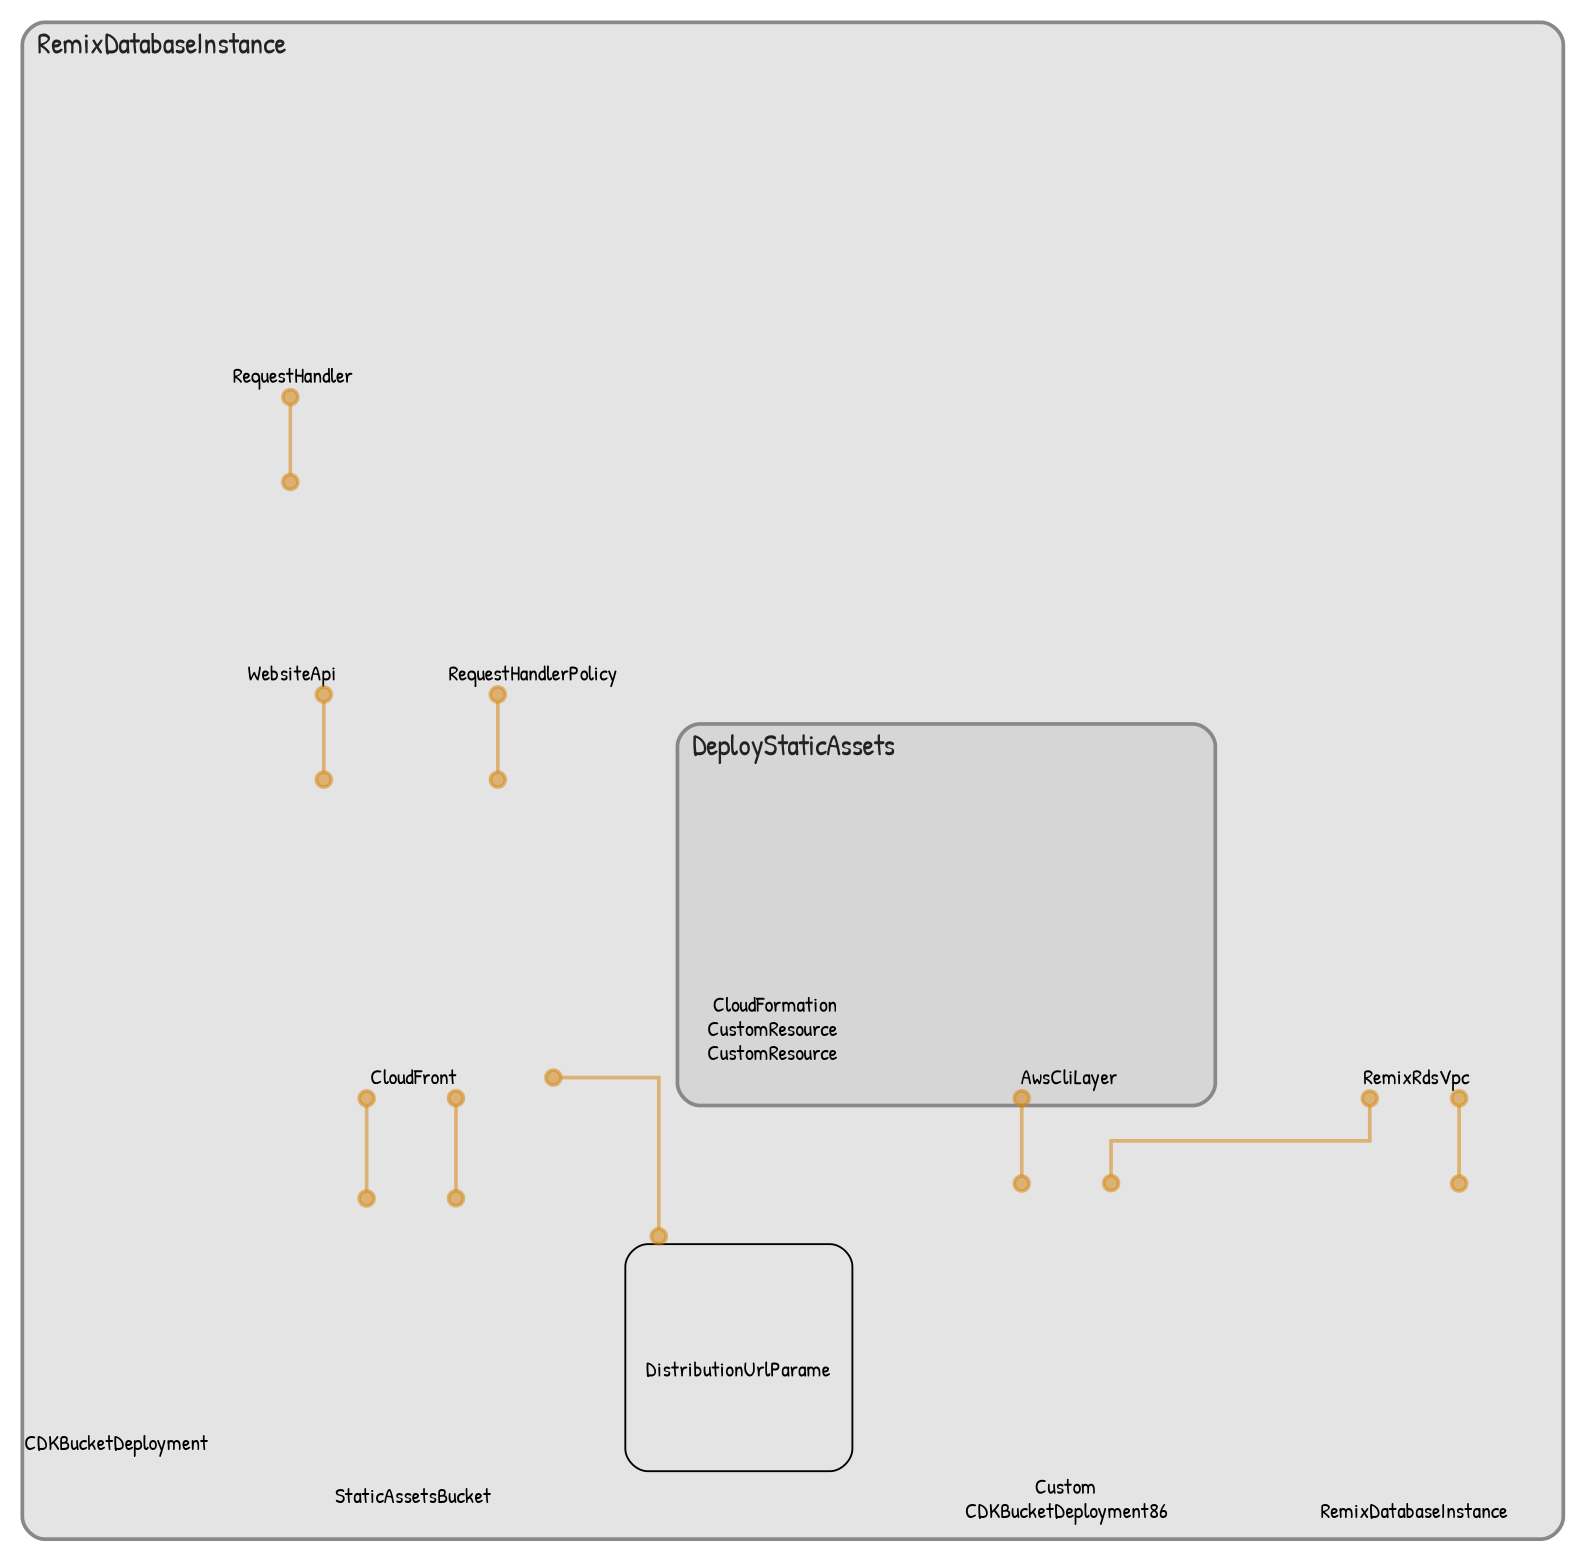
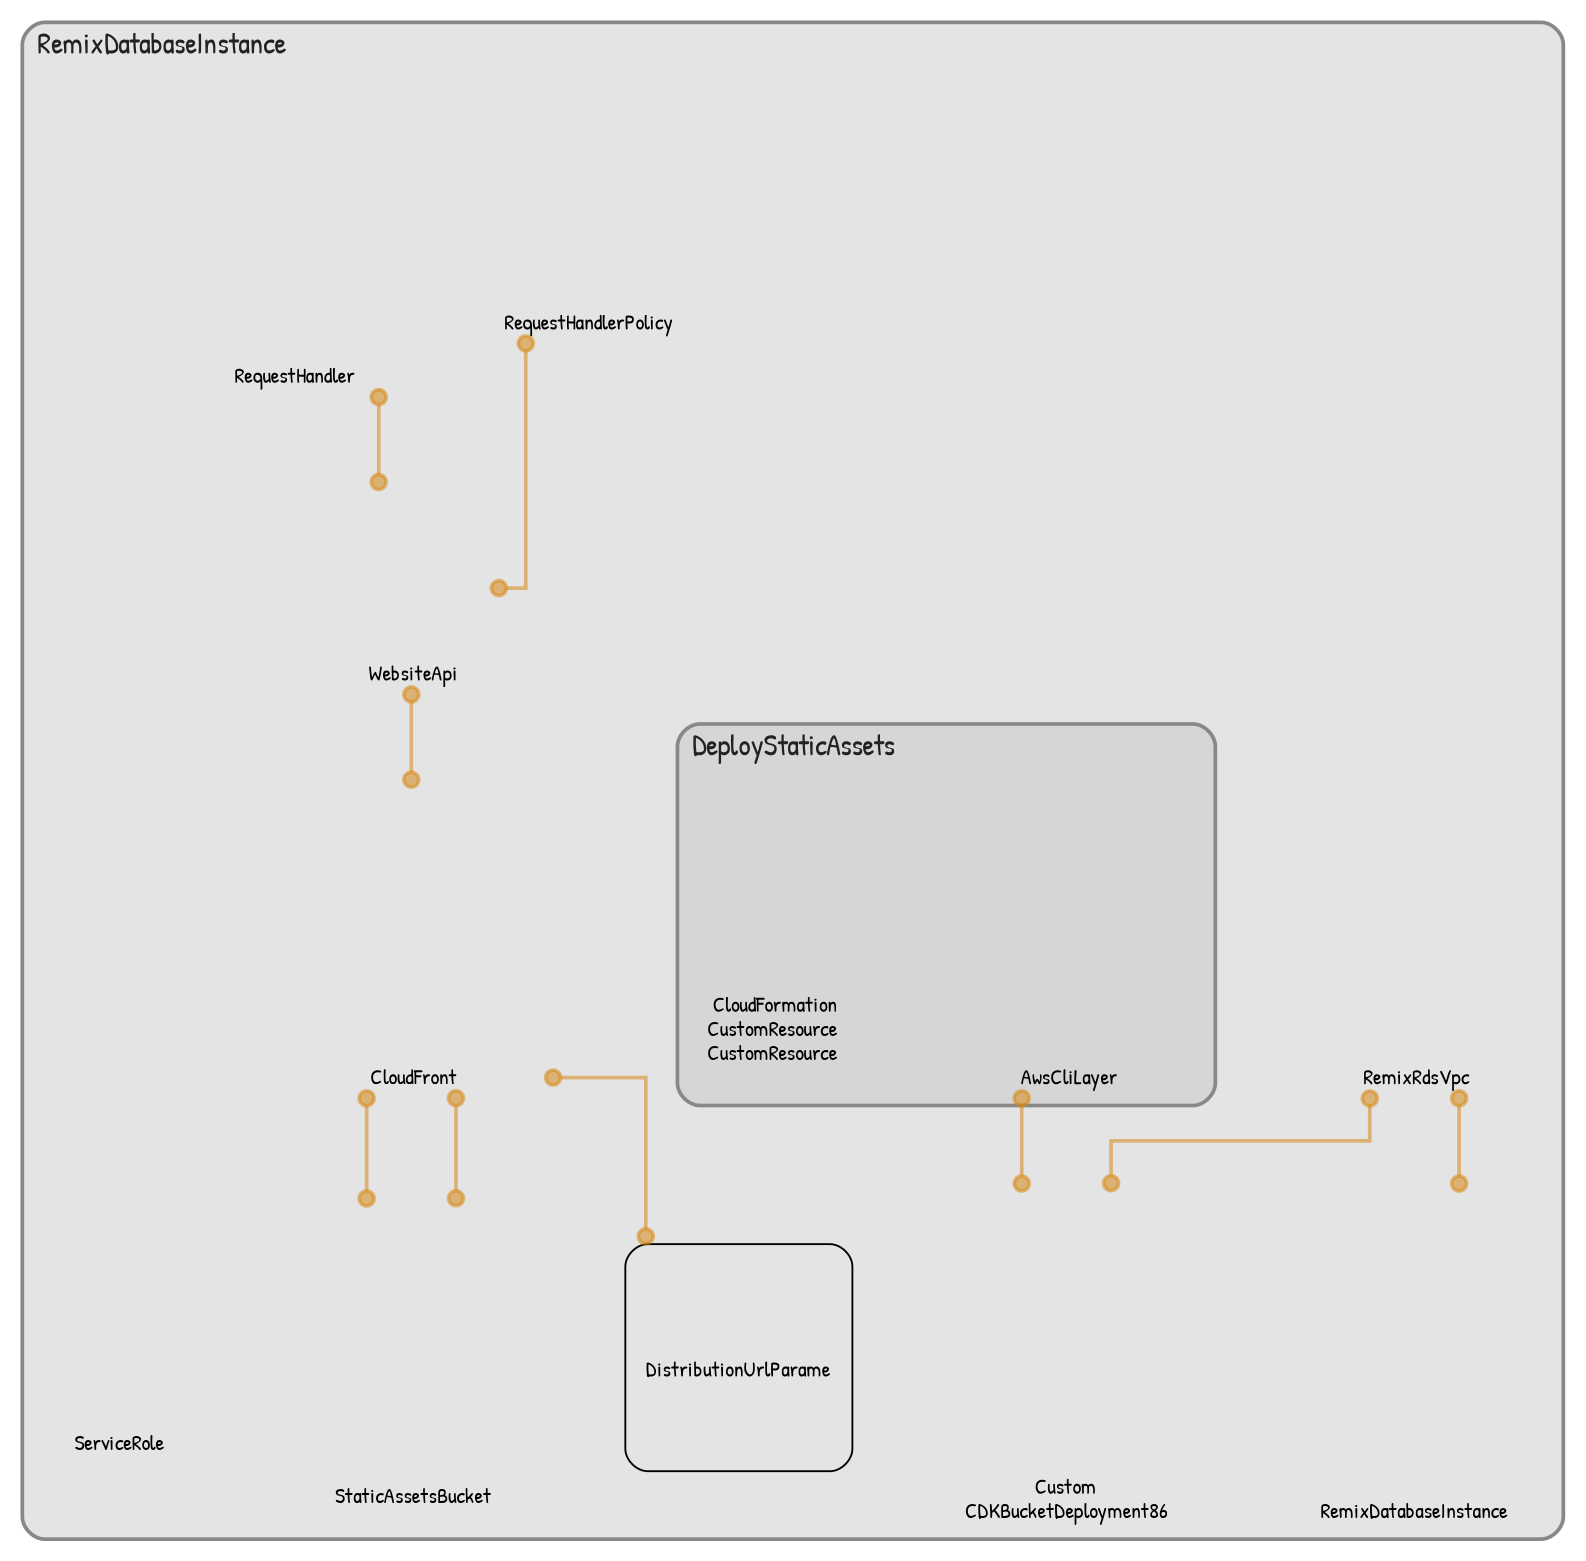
(498, 737) -> (526, 479)
(117, 1358) -> (117, 1358)
